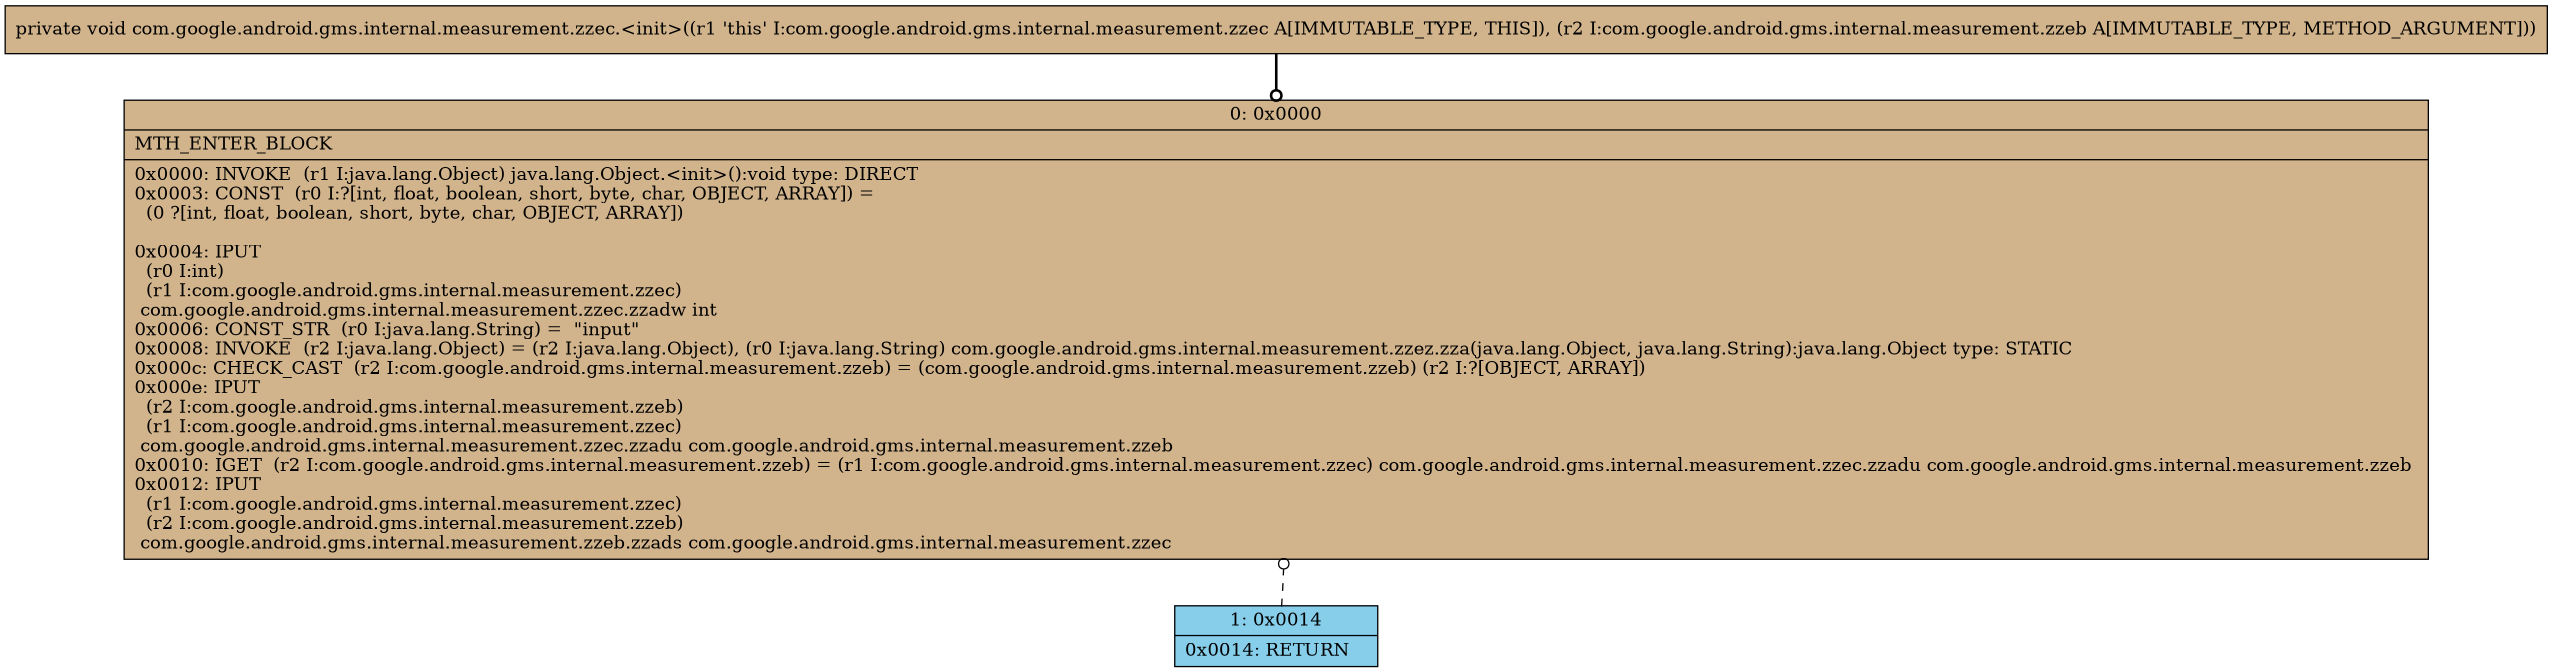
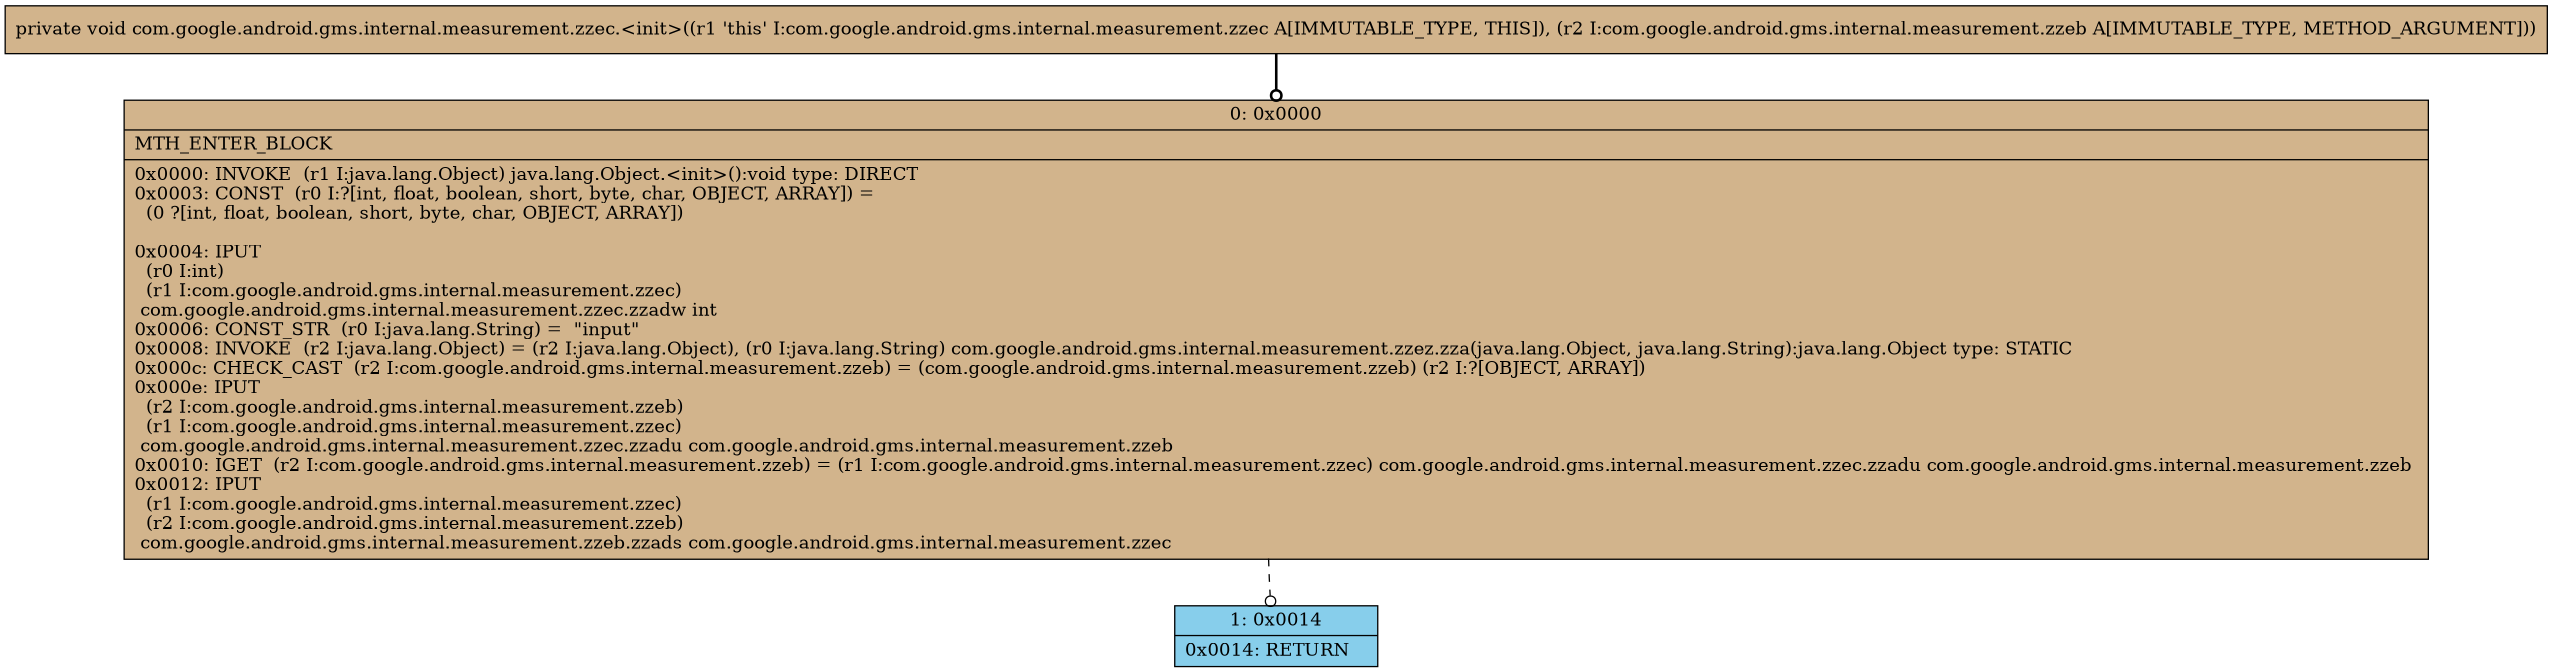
(1283, 588) -> (1269, 577)
